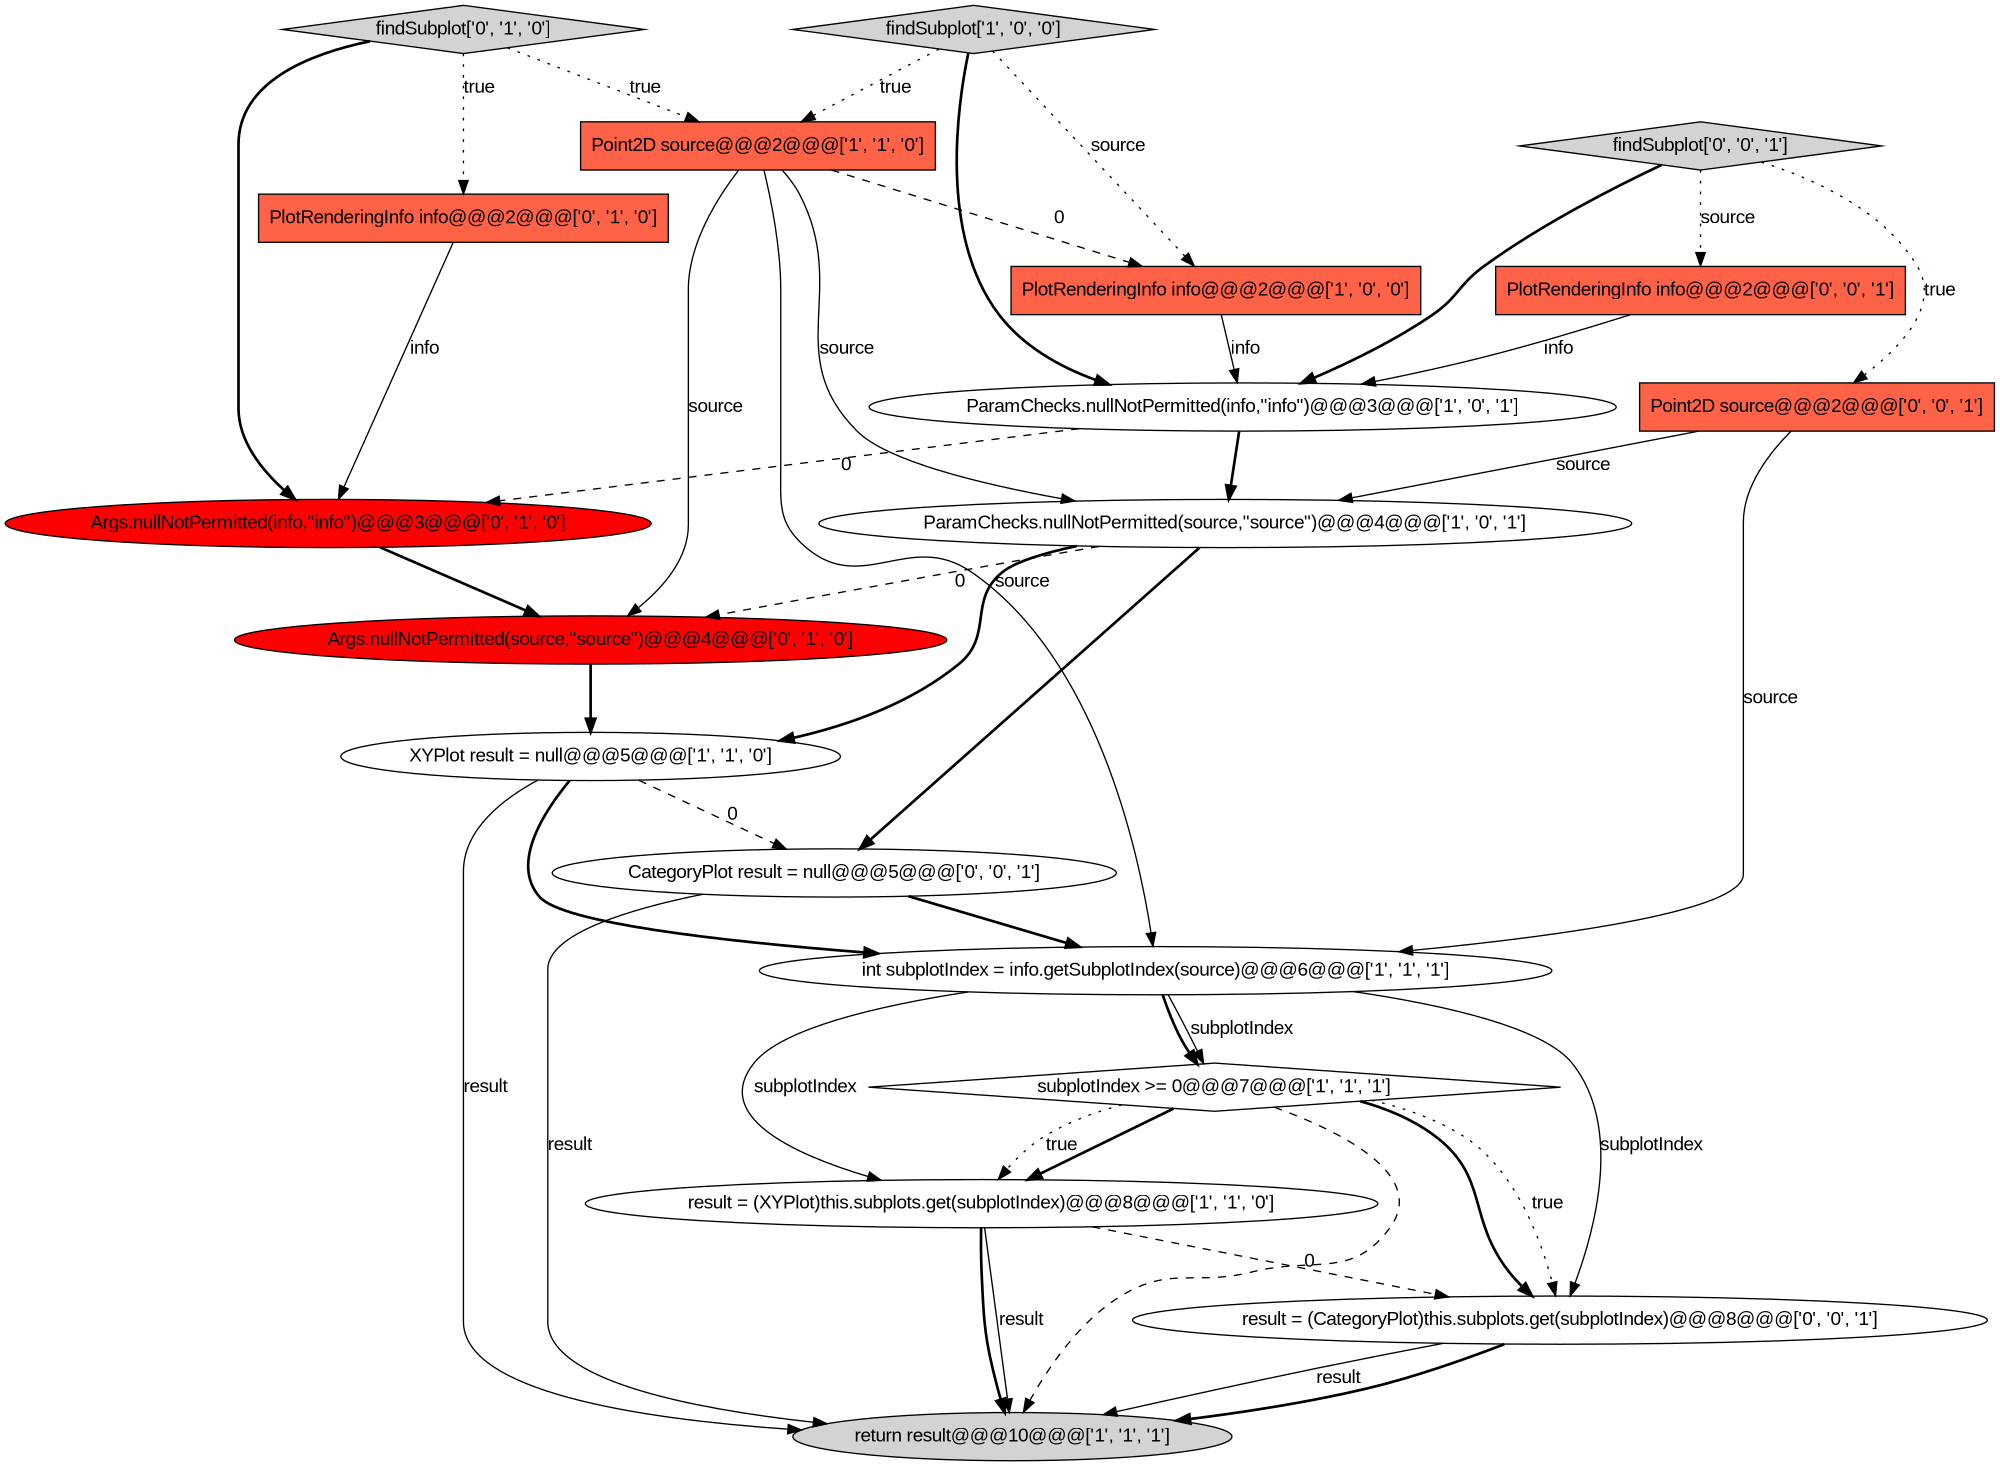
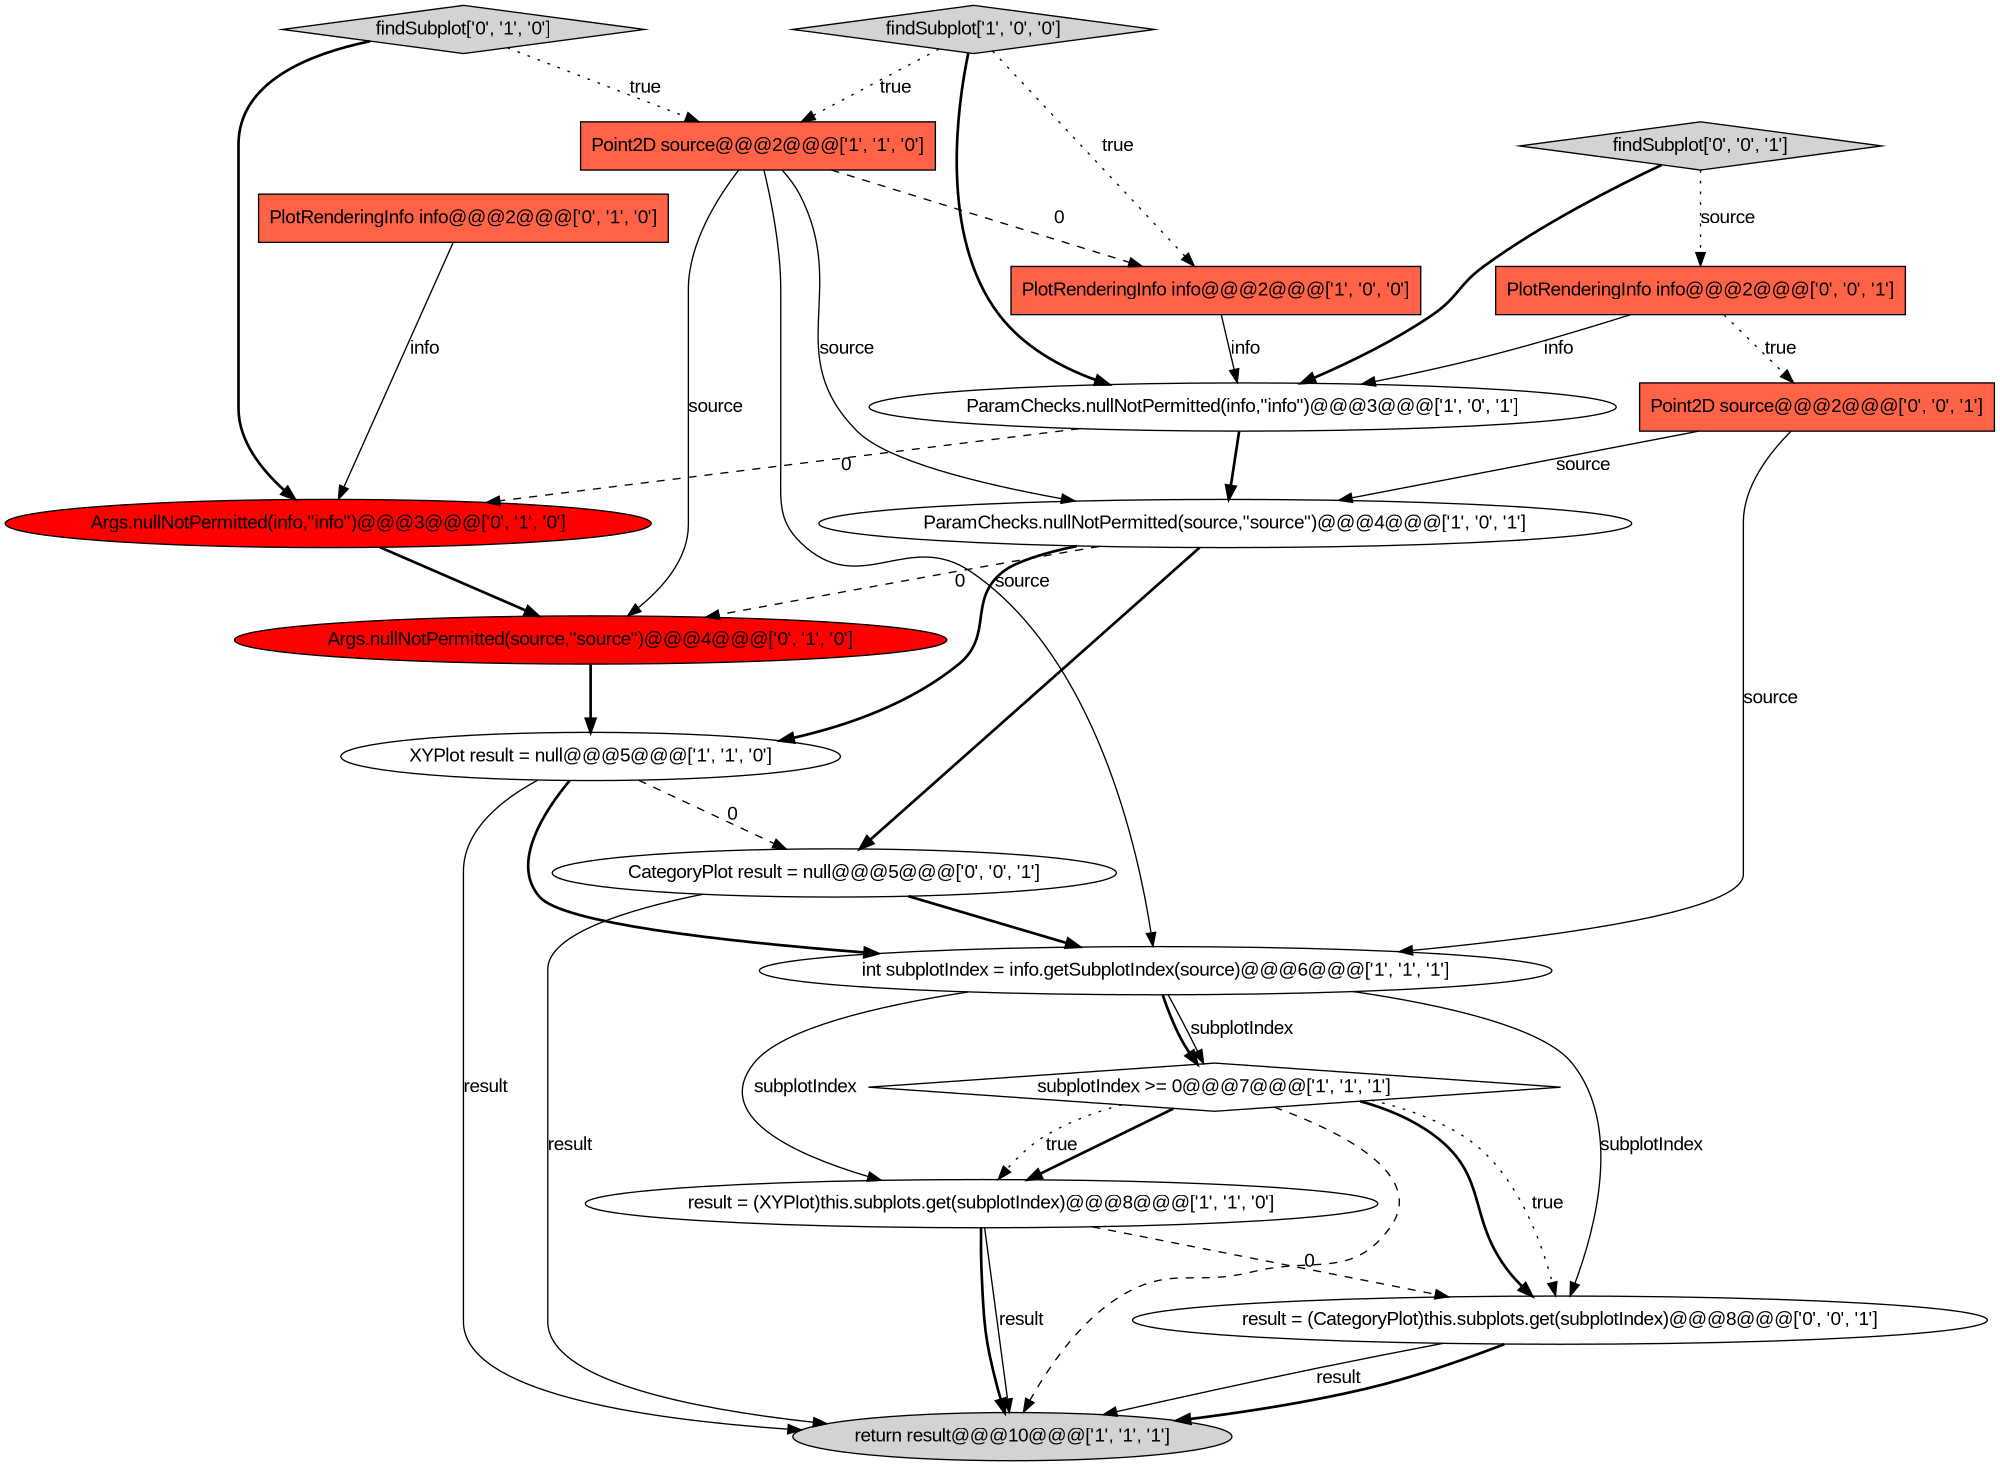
(463, 117) -> none
(1118, 146) -> (1118, 146)
(1900, 243) -> (1754, 344)
